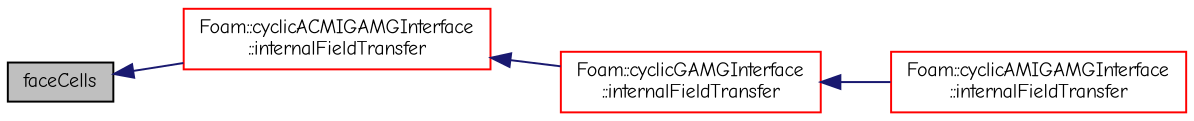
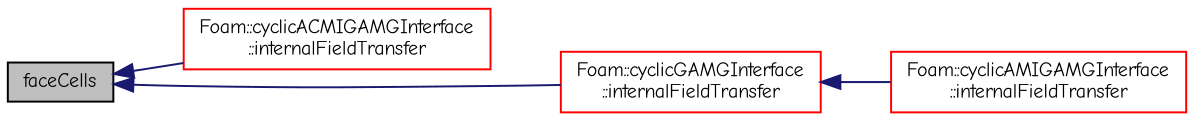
(536, 63) -> (347, 87)
